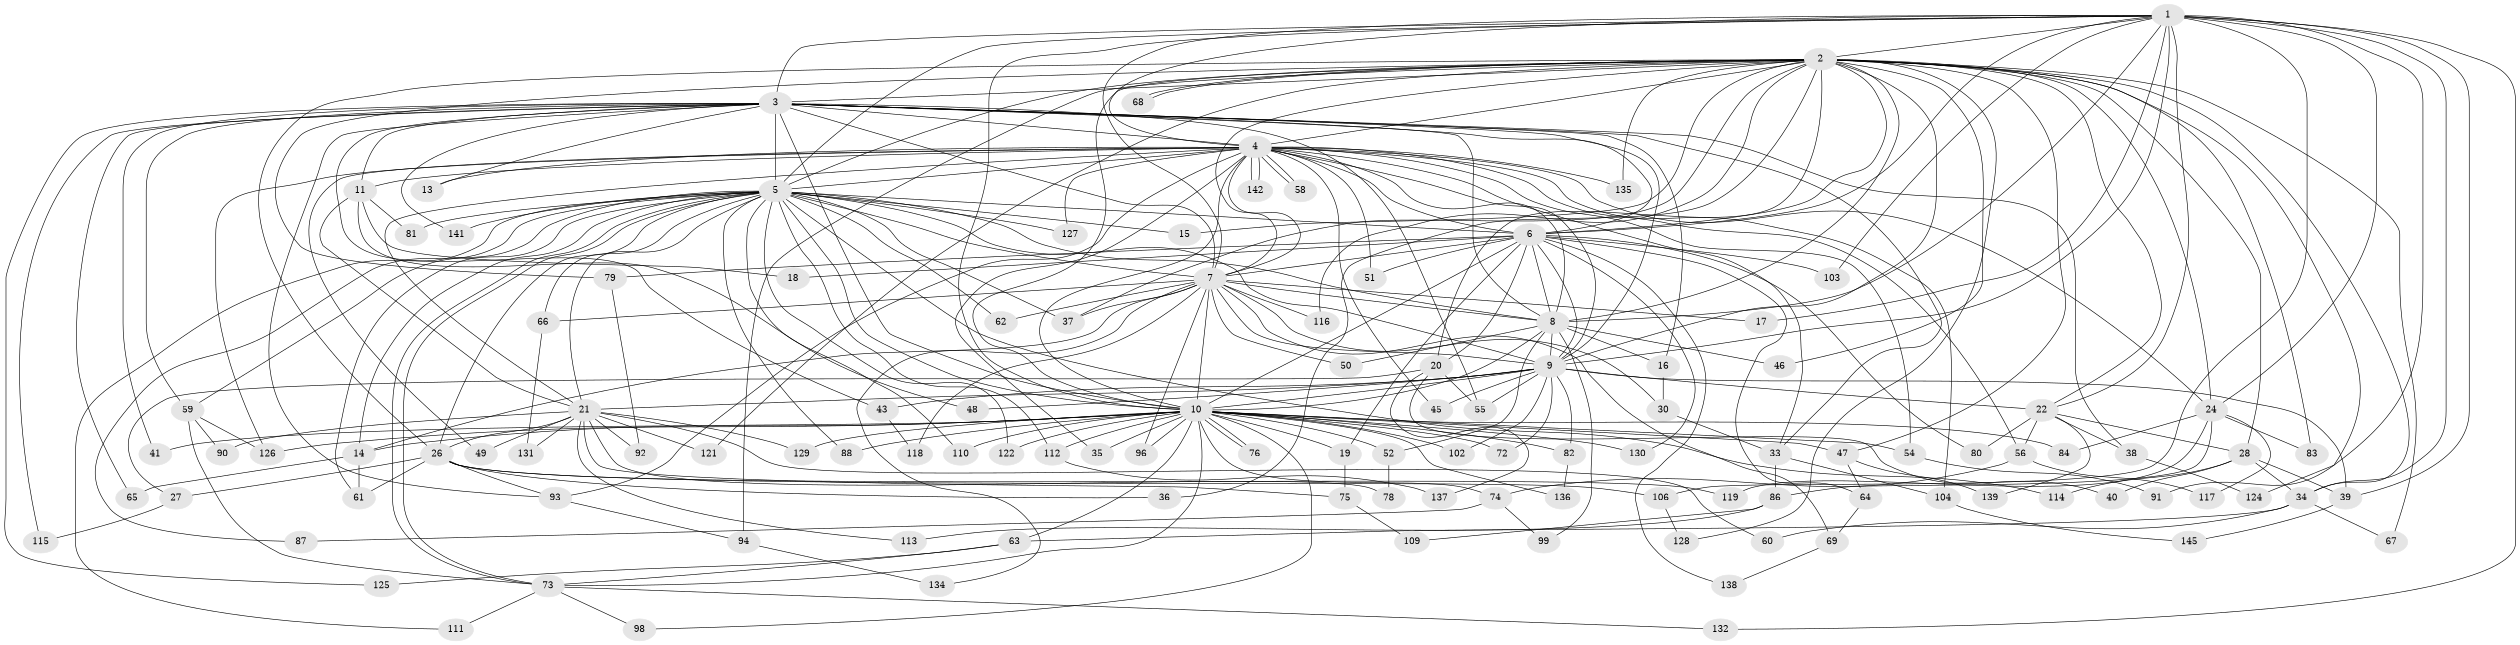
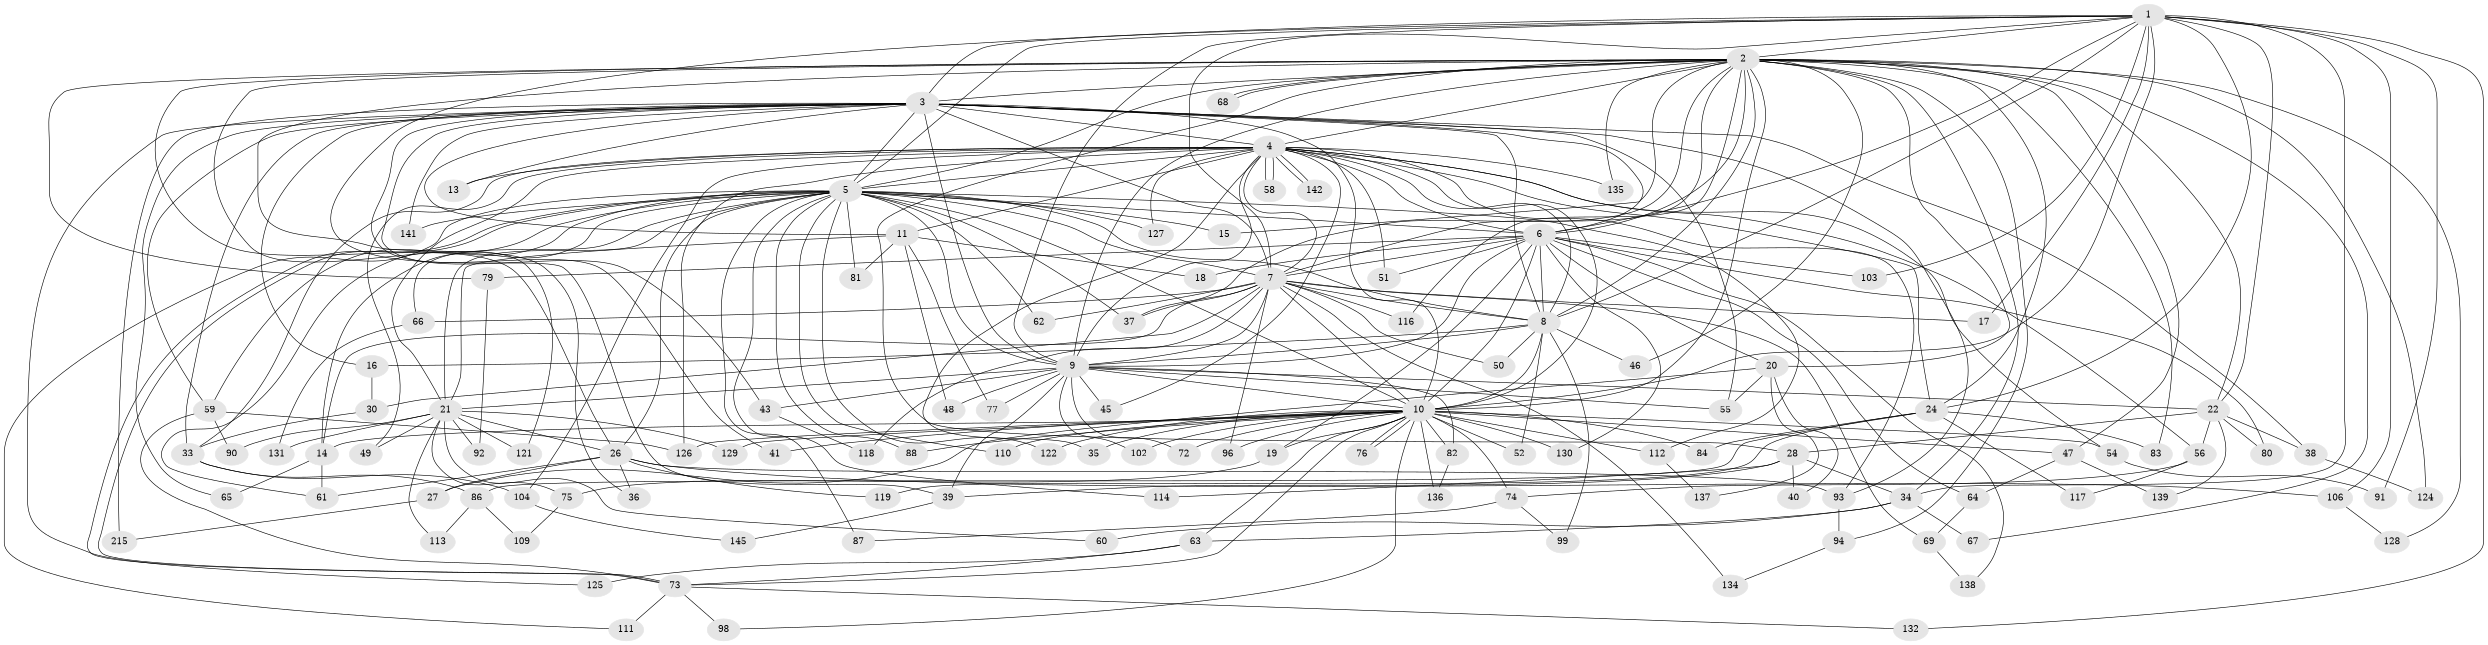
(1462, 32) -> none
none -> (993, 410)
(1389, 498) -> none
(41, 542) -> (120, 542)
